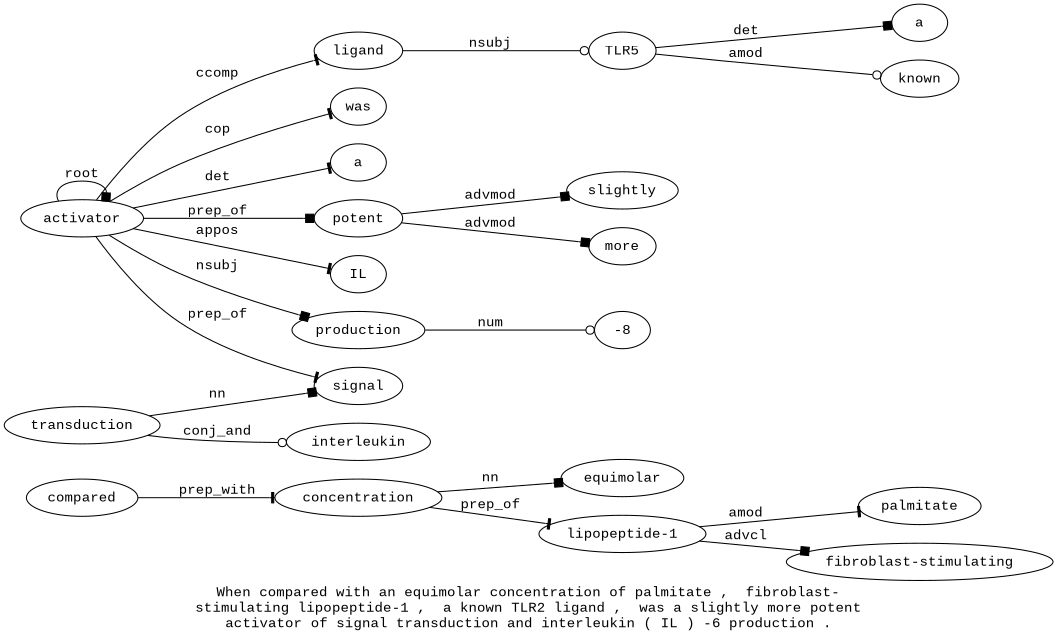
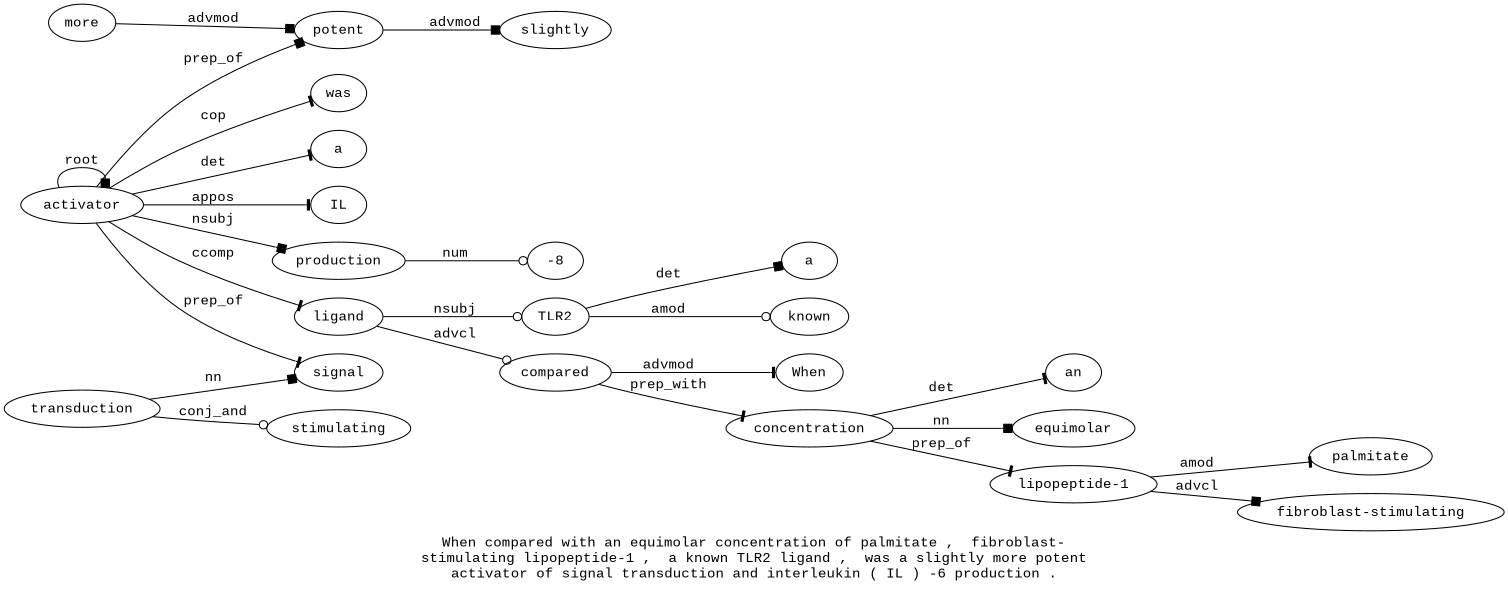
(622, 51) -> (555, 317)
(490, 232) -> (200, 26)
none -> (440, 343)
none -> (810, 373)
none -> (1074, 373)
(358, 442) -> (339, 428)
